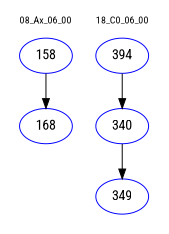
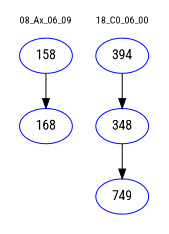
(46, 21) -> (46, 21)
(122, 126) -> (122, 126)
(122, 197) -> (122, 197)
